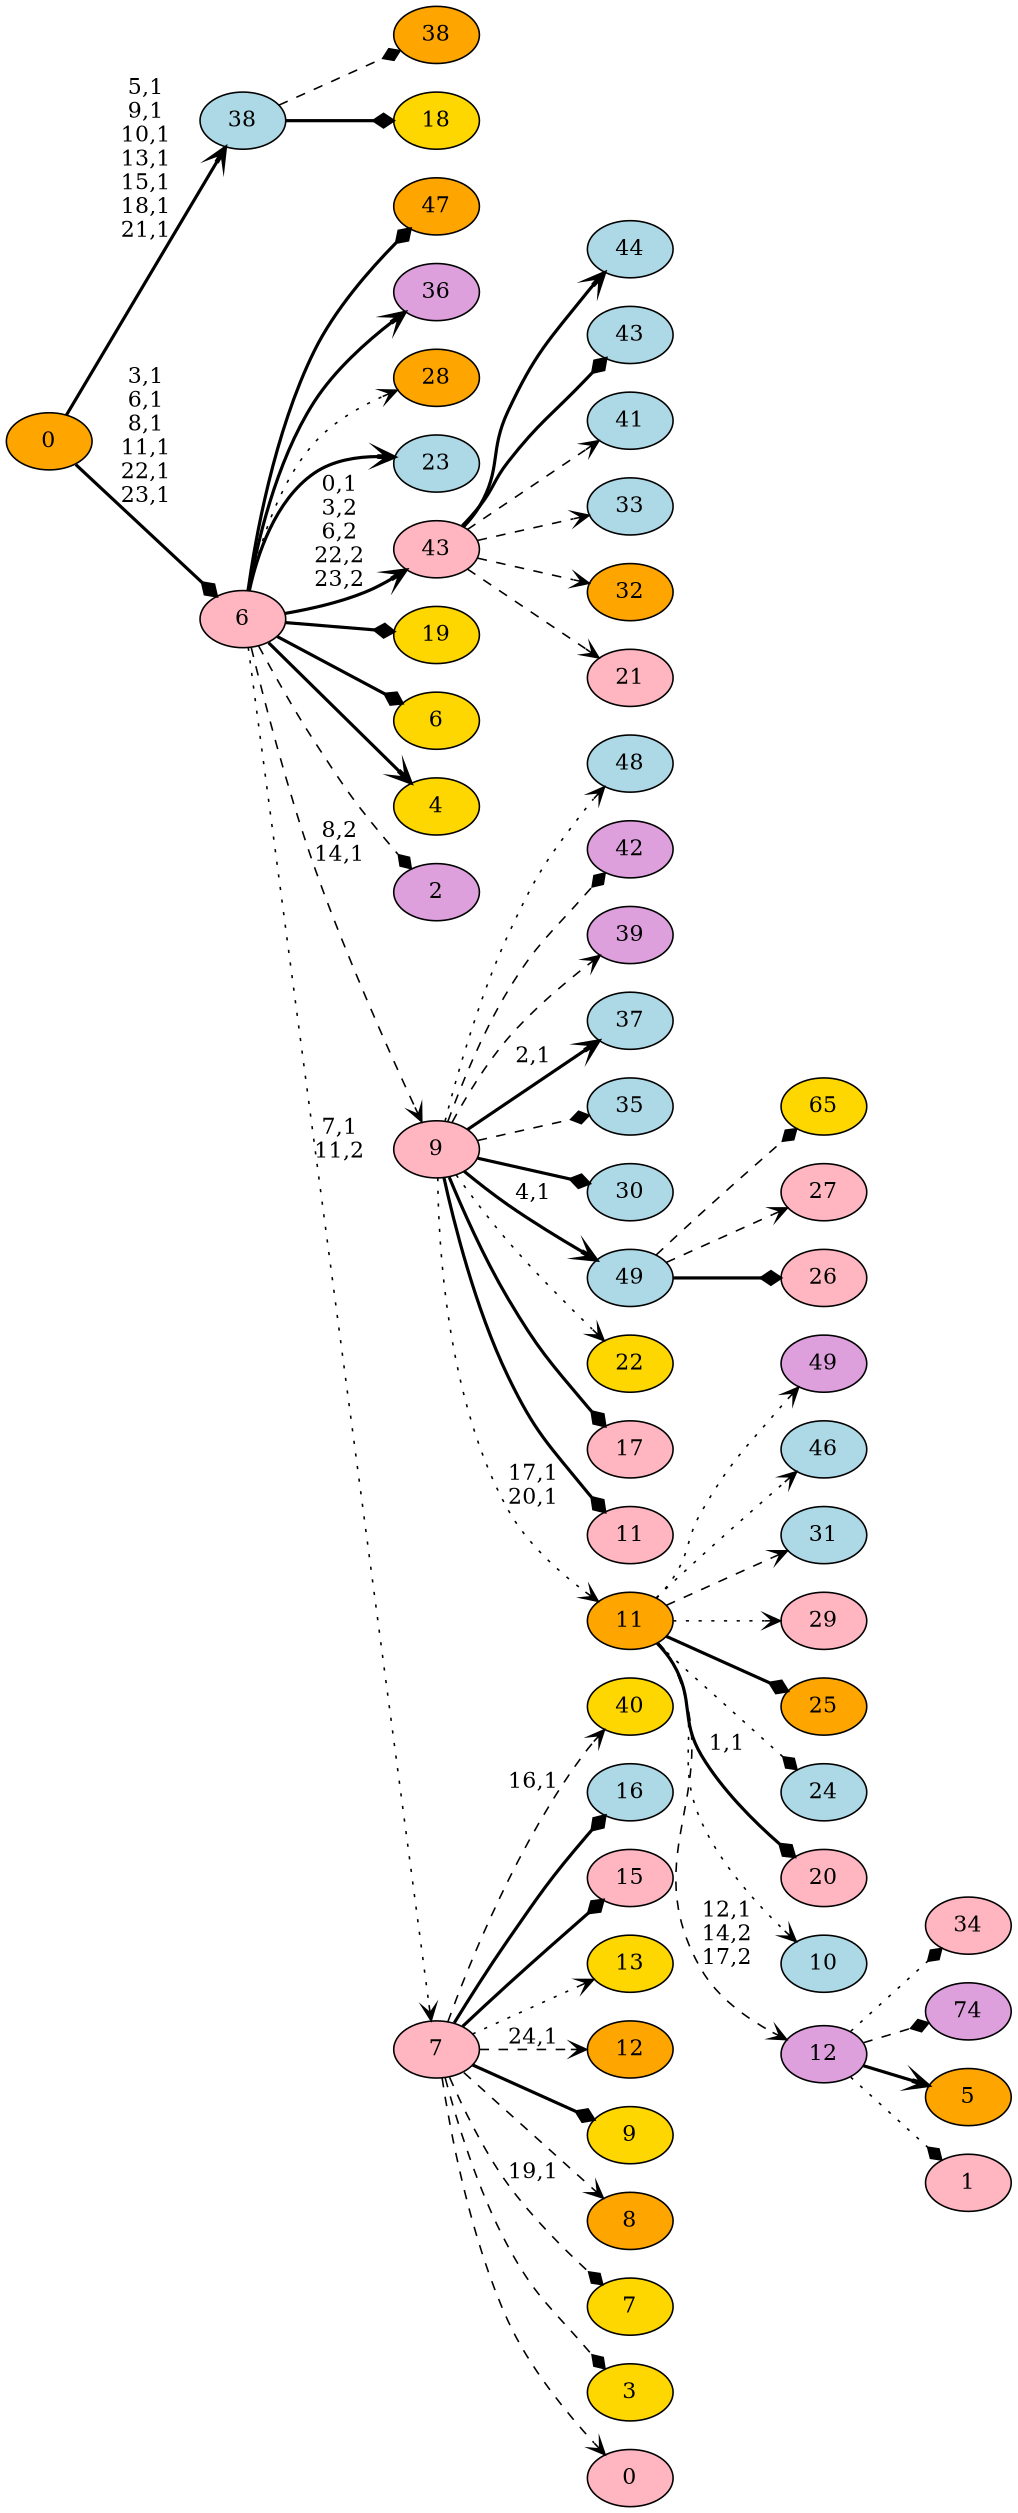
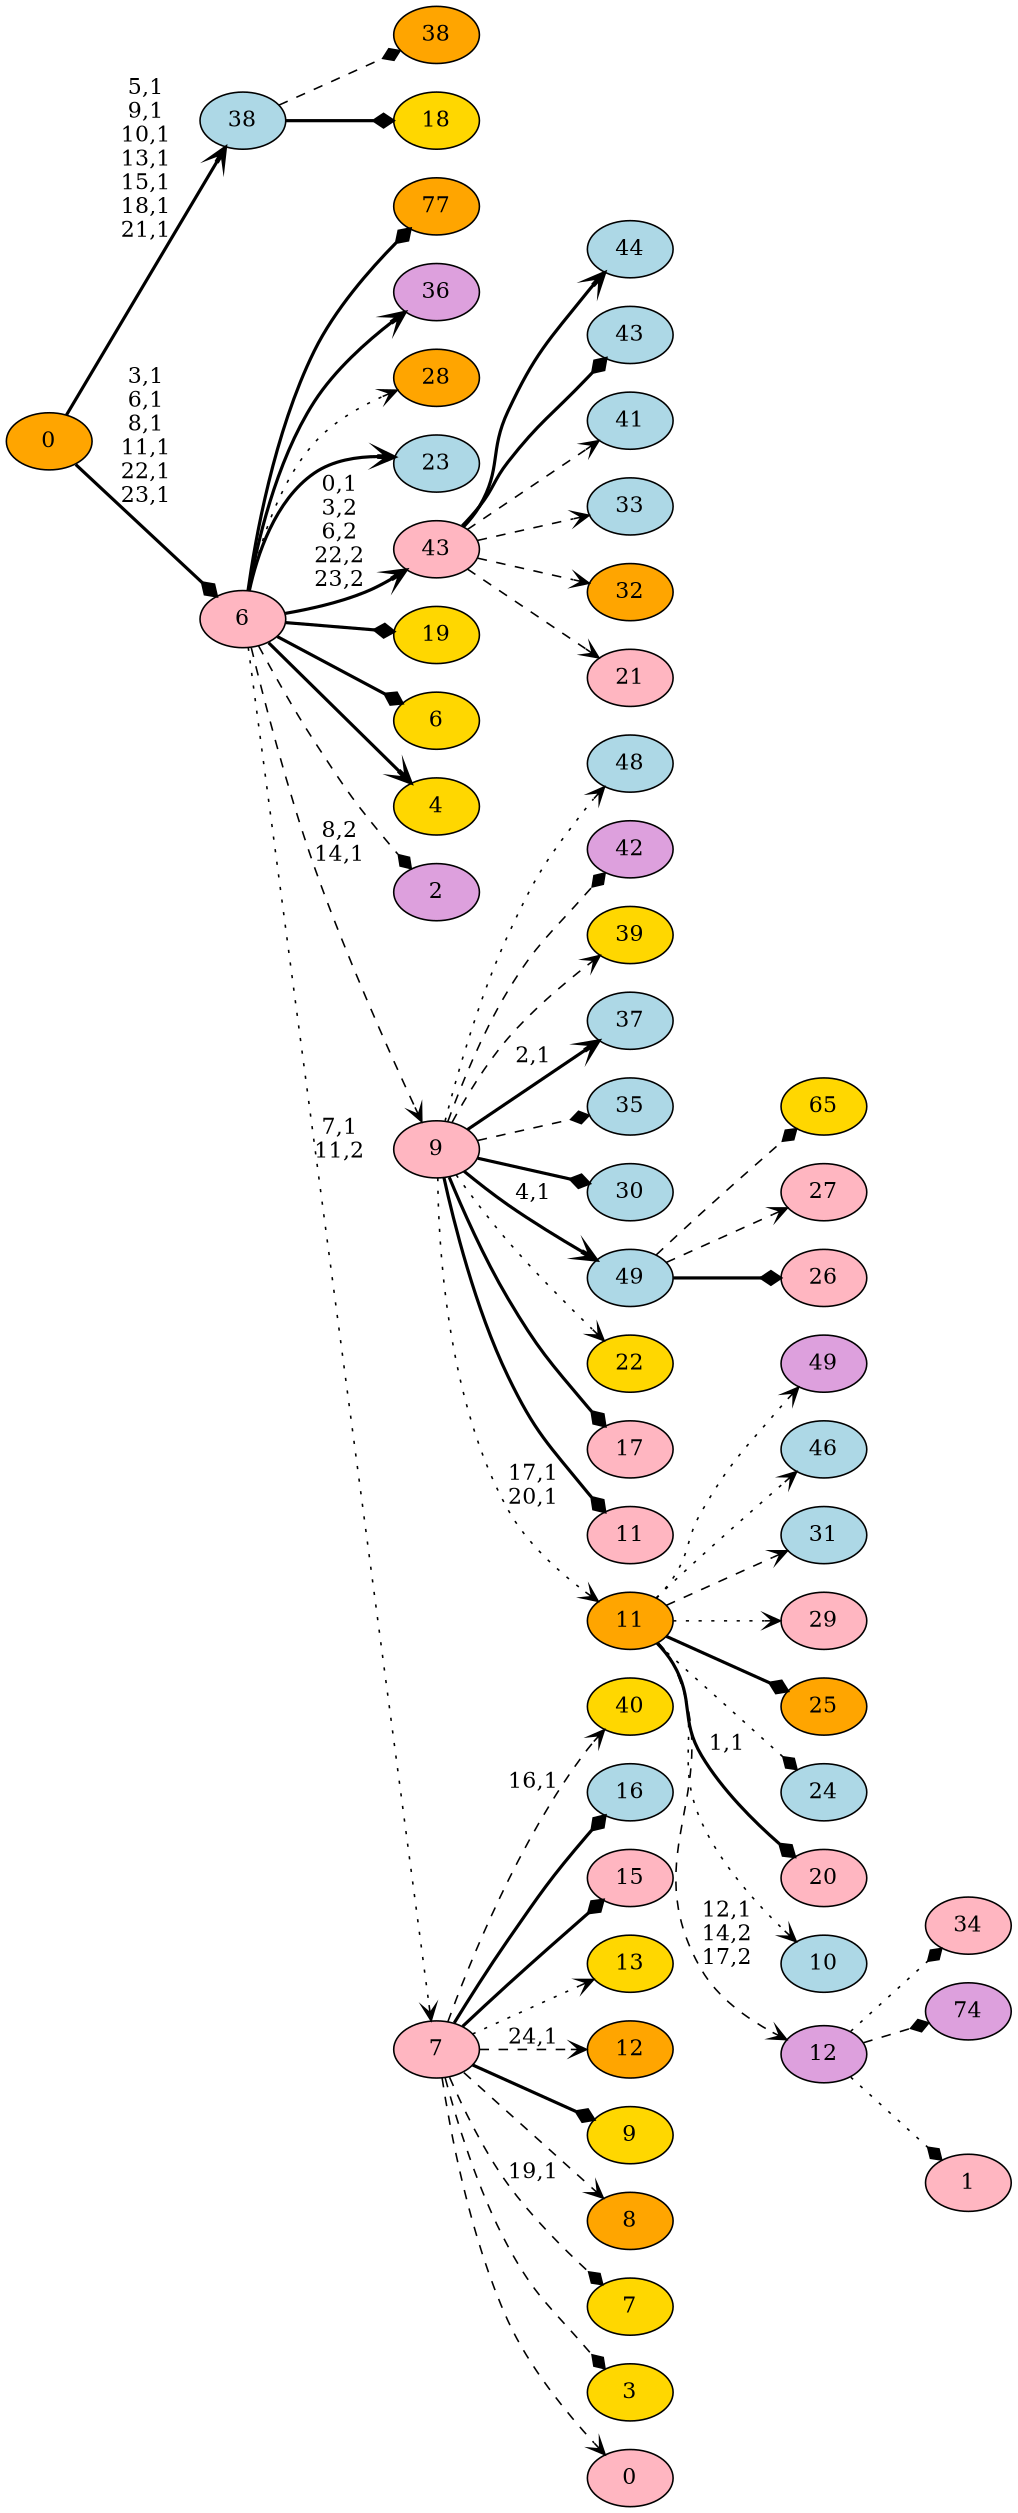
(437, 206) -> (437, 206)
(630, 935) -> (630, 935)
(968, 2097) -> none
